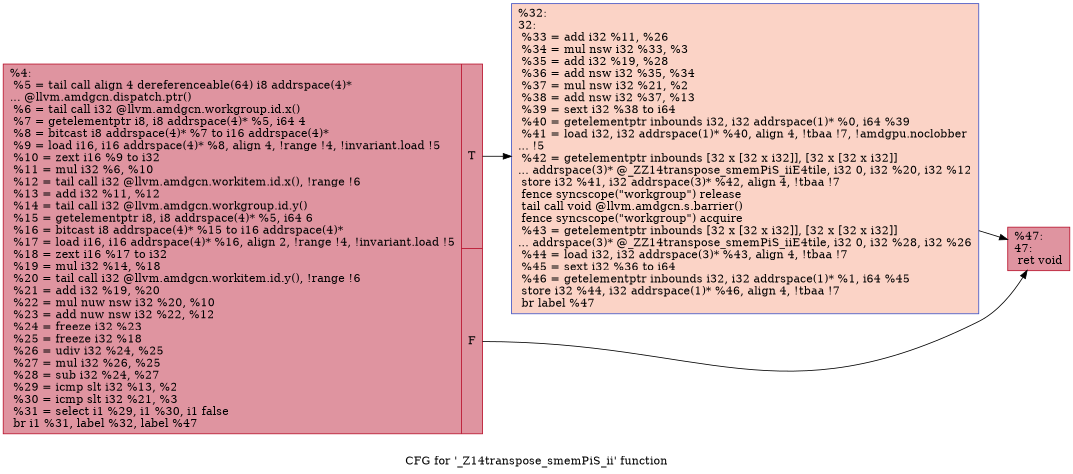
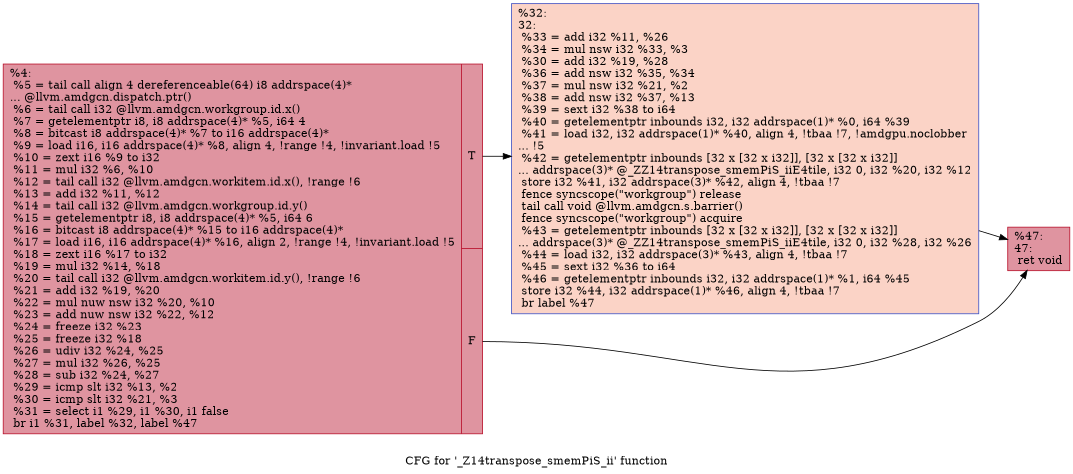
(593, 62) -> (593, 62)
